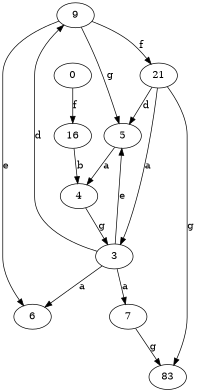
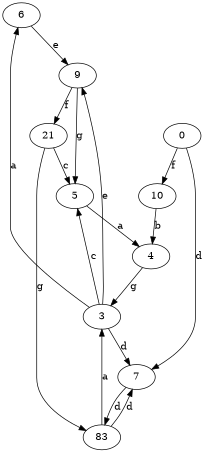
(146, 106) -> (66, 166)
(38, 136) -> (105, 196)
(73, 136) -> (157, 196)
(3, 148) -> (47, 43)
(145, 164) -> (102, 381)
(122, 196) -> (94, 256)
none -> (195, 264)
(125, 287) -> (124, 347)
(153, 347) -> (118, 407)
none -> (122, 412)
